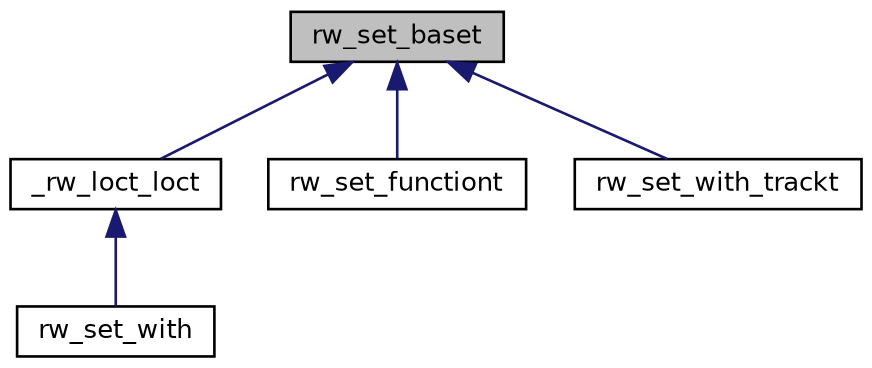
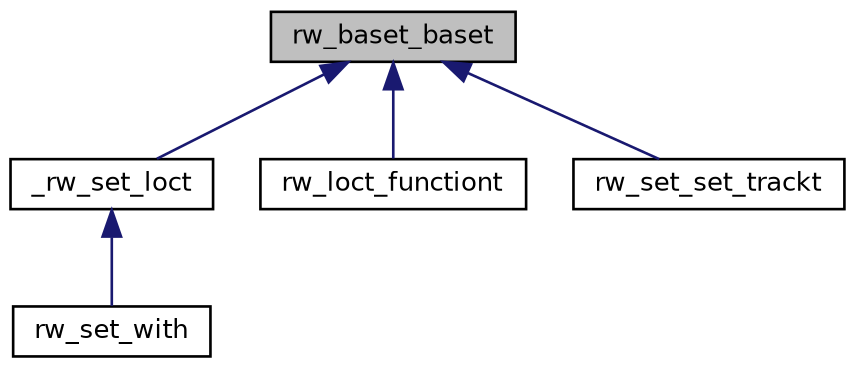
(397, 37) -> (393, 37)
(116, 184) -> (112, 184)
(397, 184) -> (393, 184)
(718, 184) -> (709, 184)
